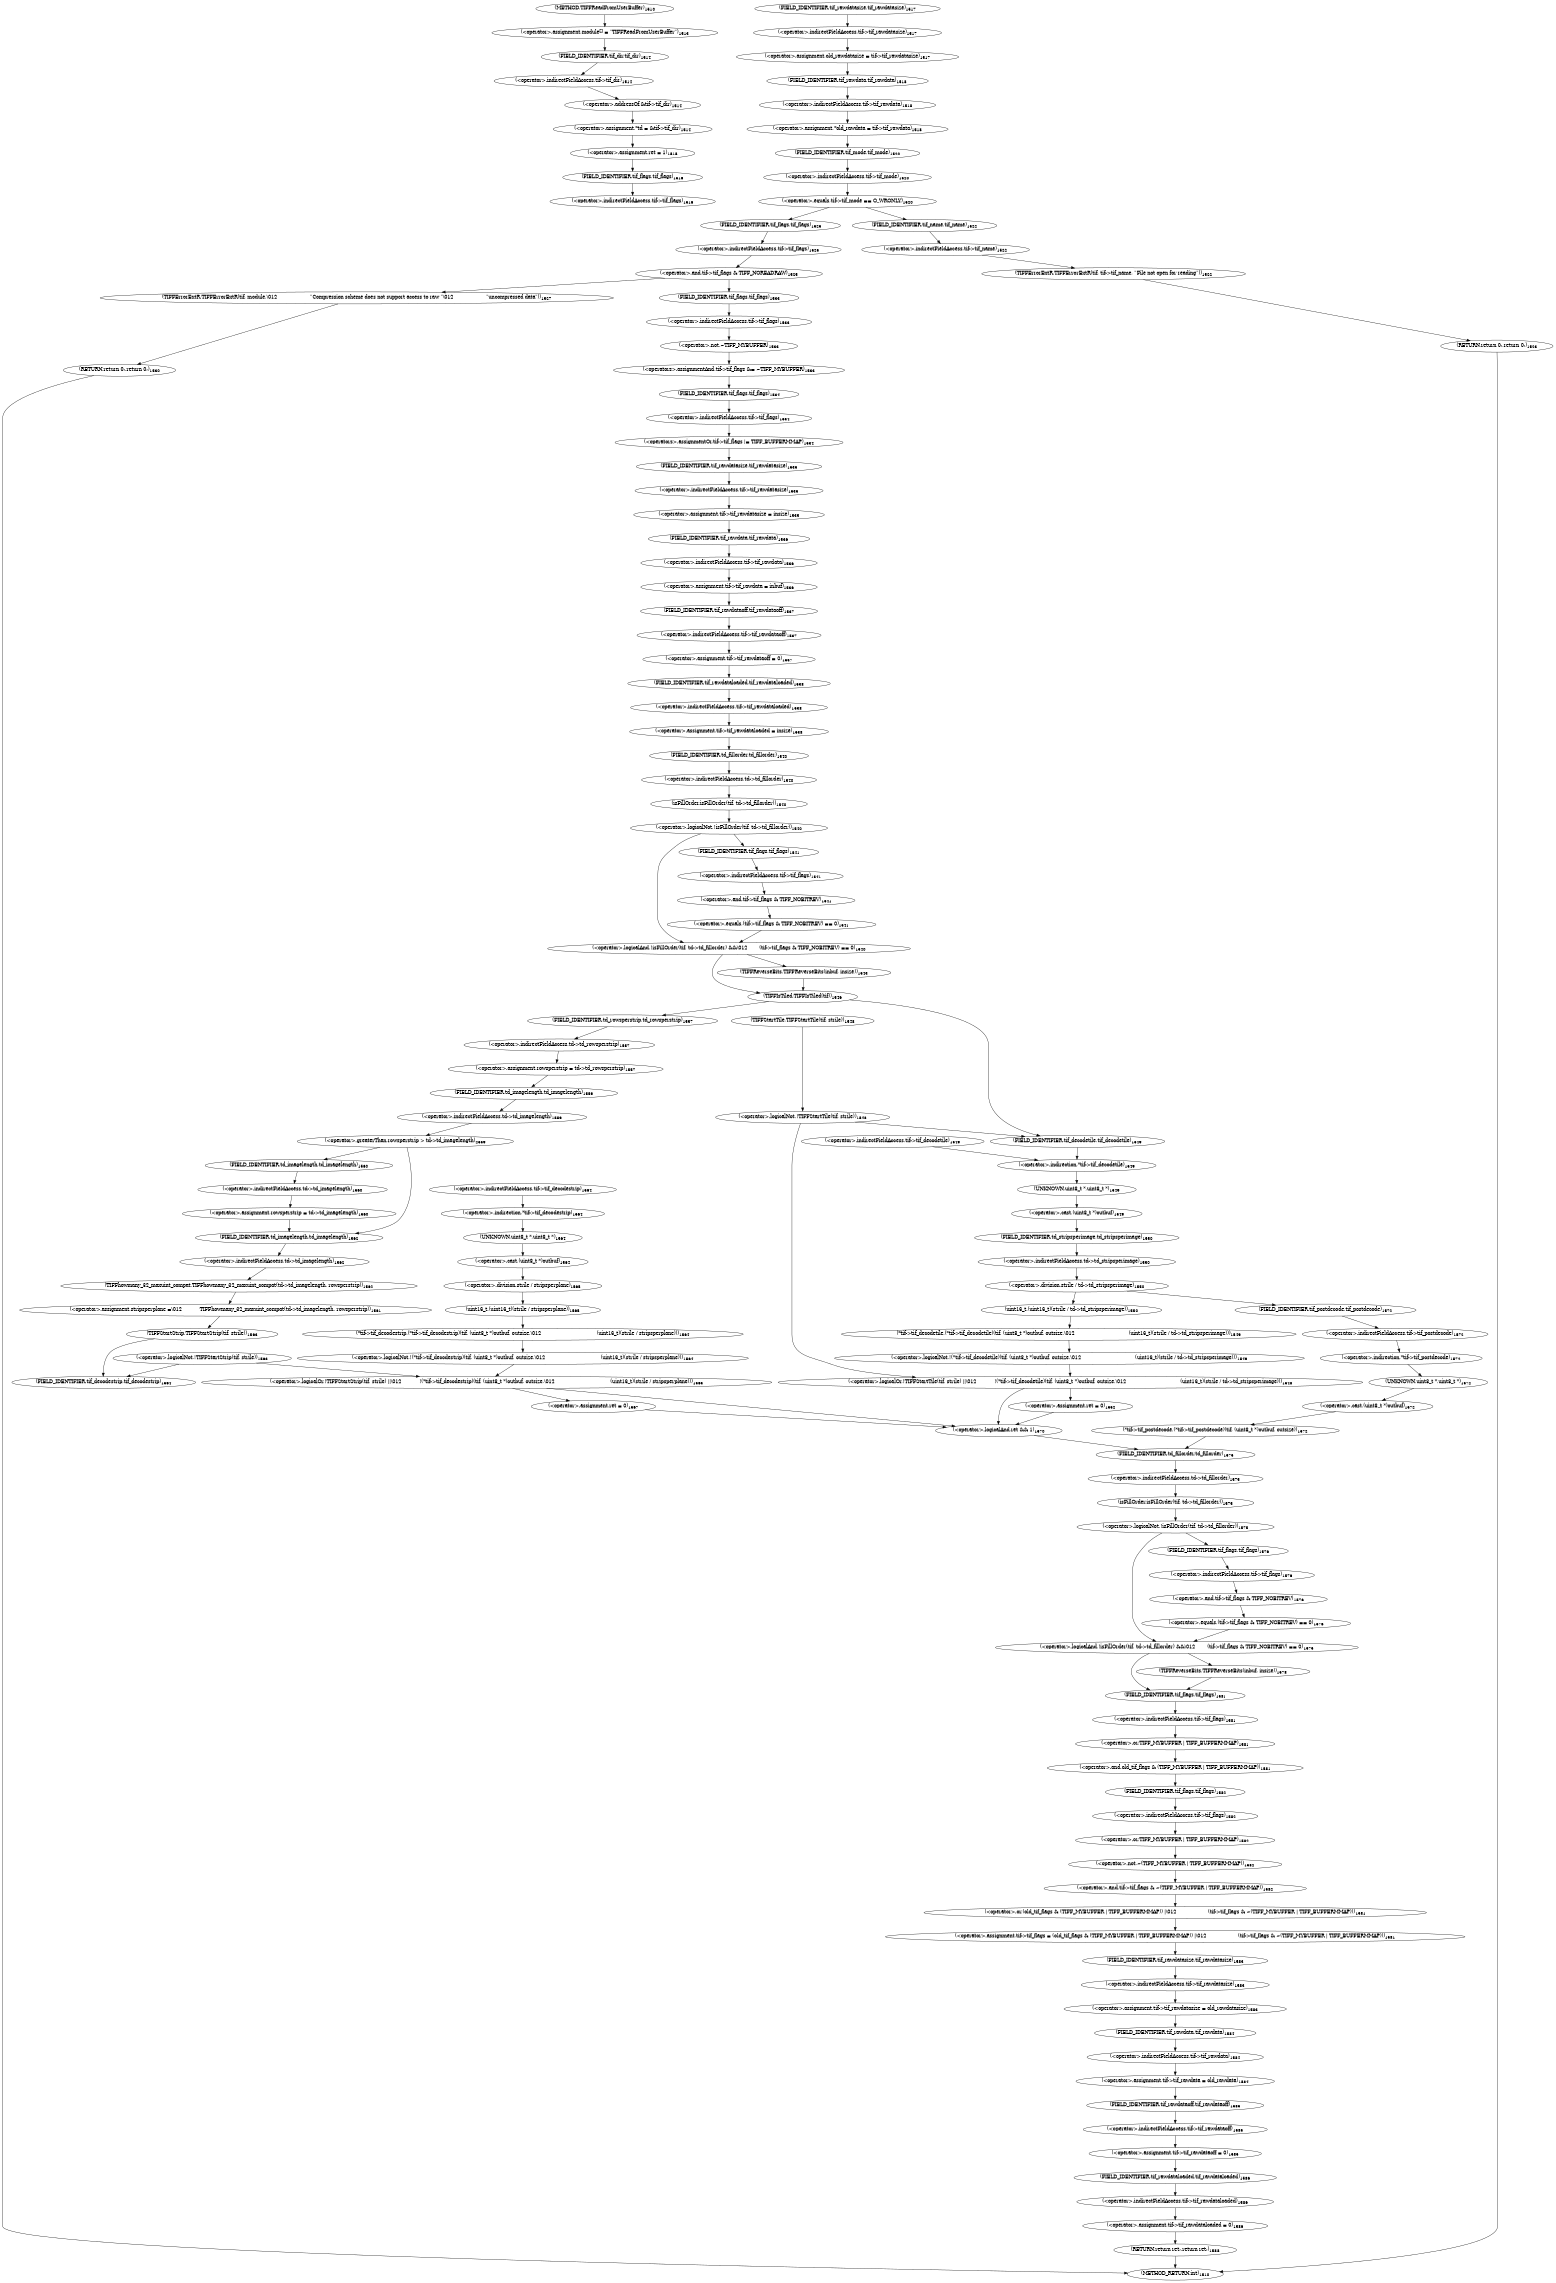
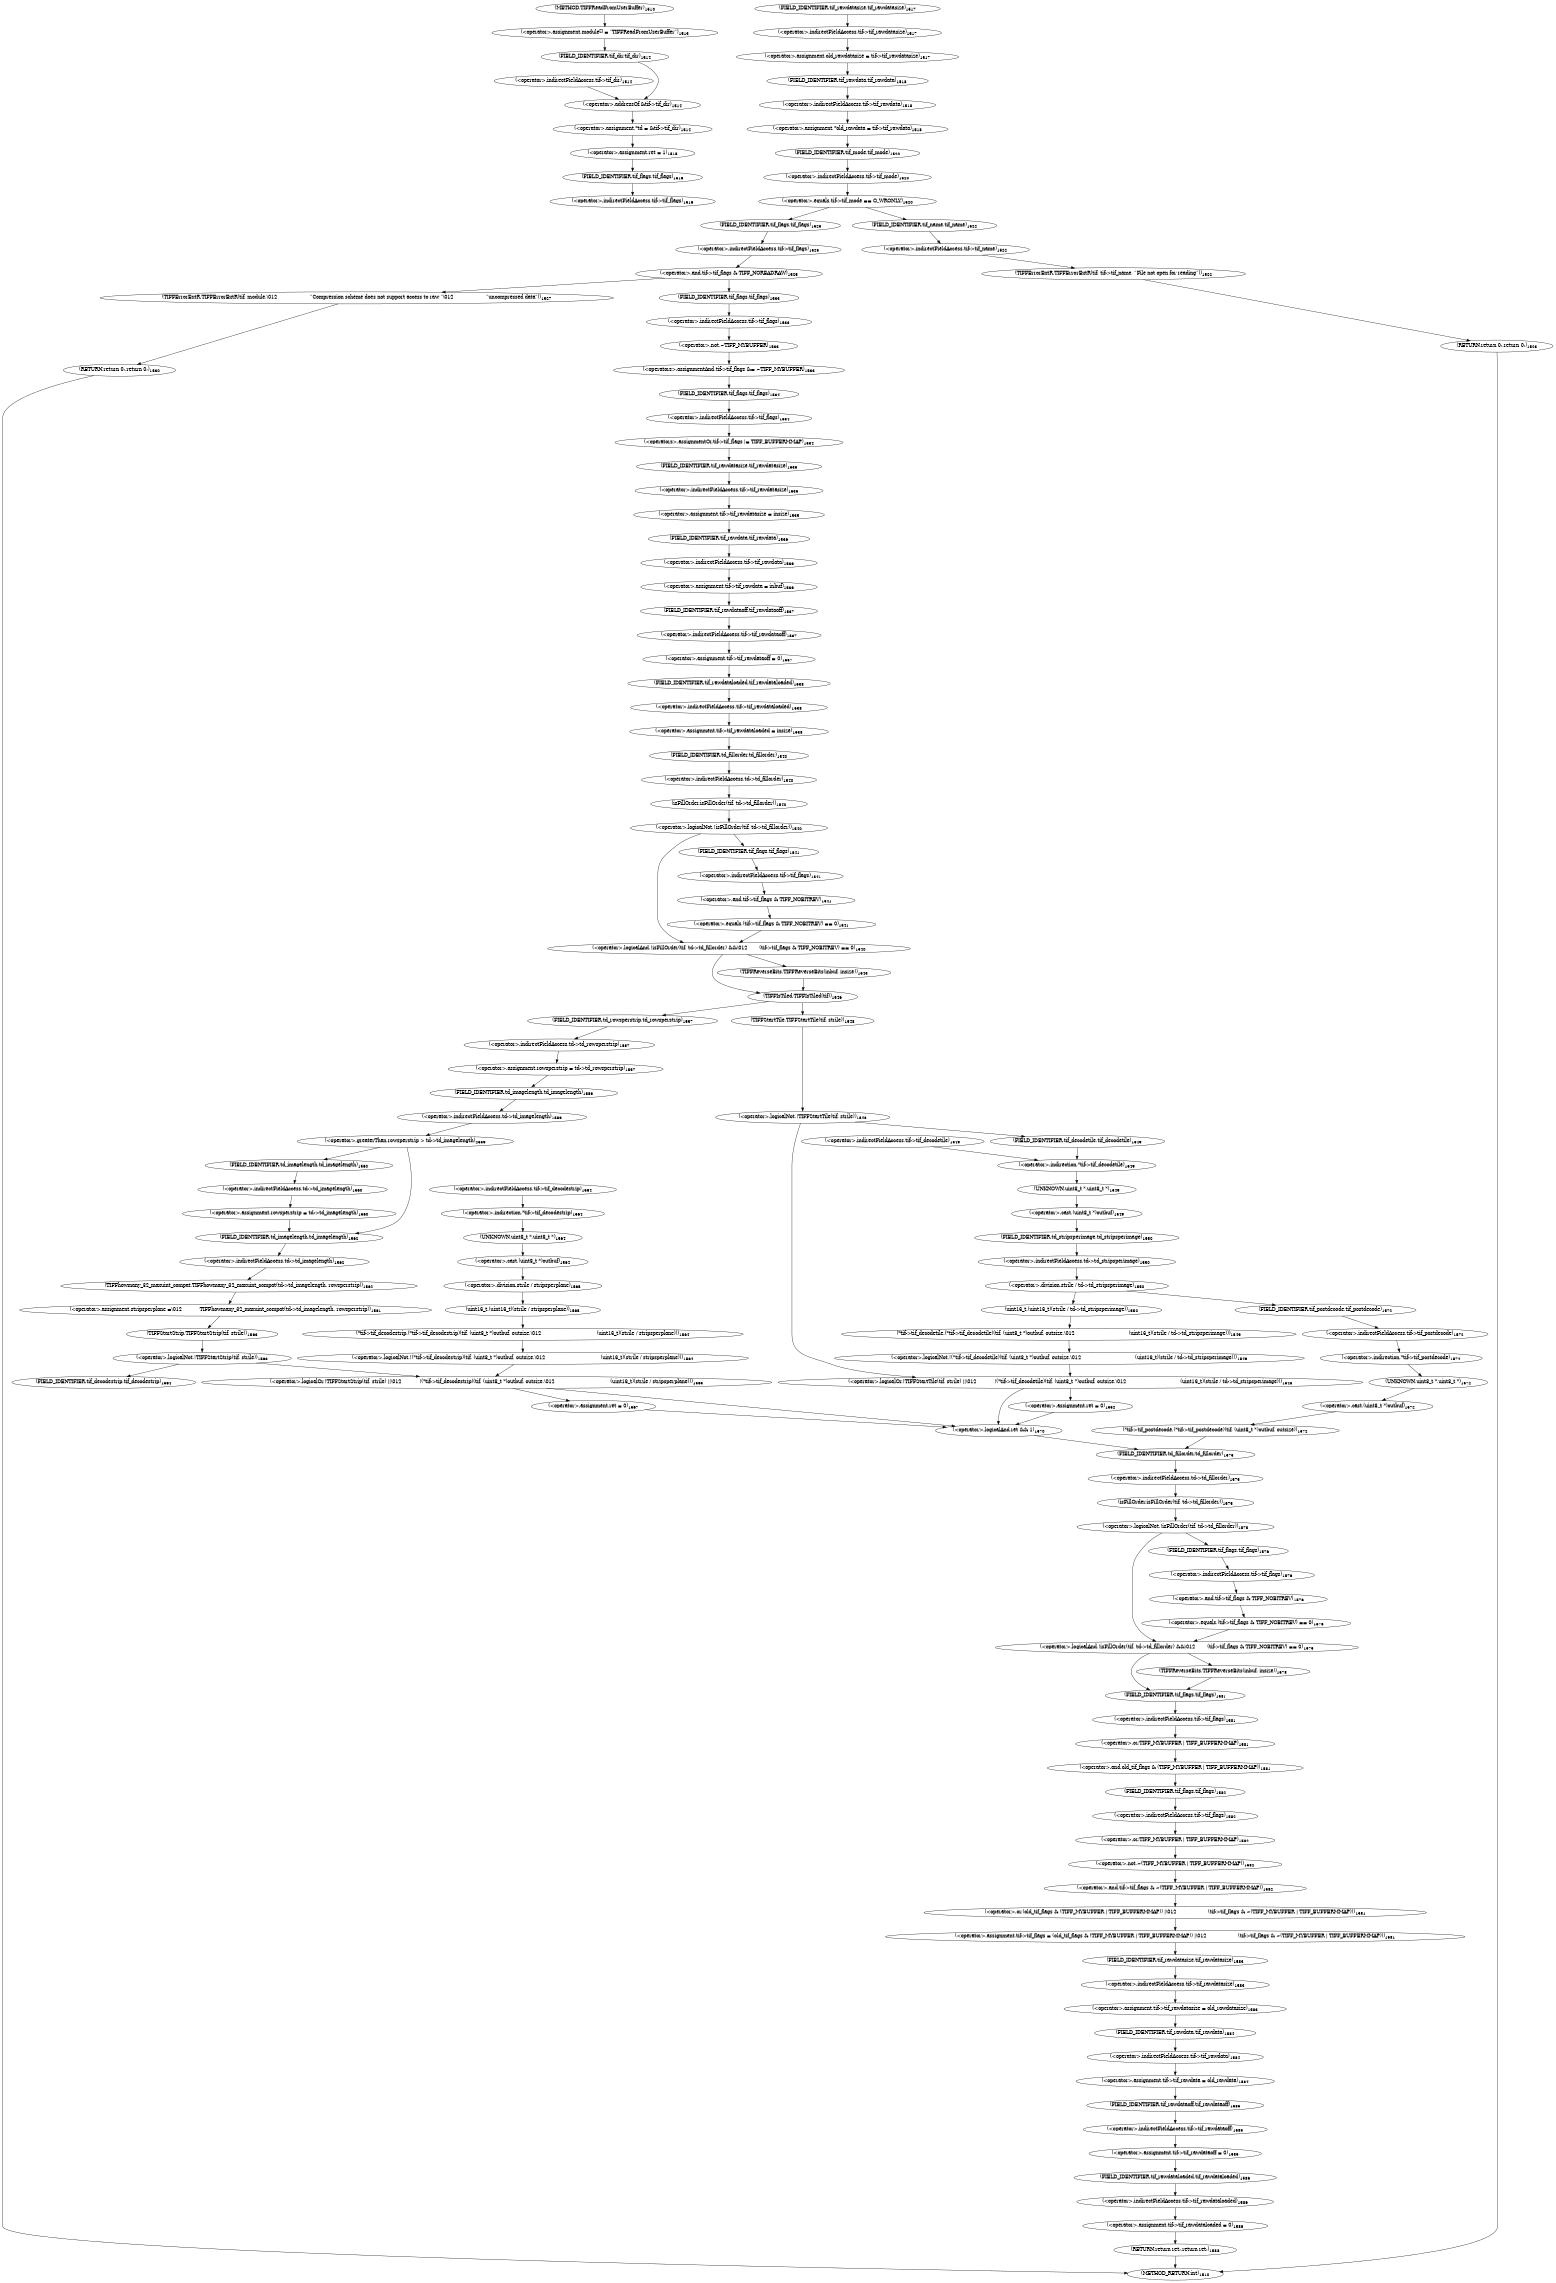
(591, 68) -> (657, 77)
(980, 1030) -> (803, 1007)
(121, 1346) -> (202, 1345)
